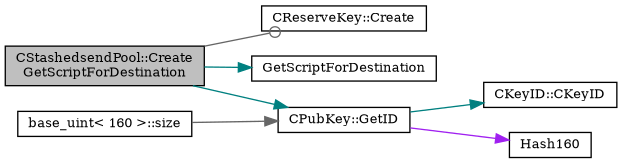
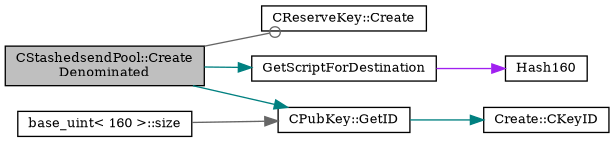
(105, 66) -> (105, 66)
(550, 95) -> (546, 120)
(453, 133) -> (464, 69)
